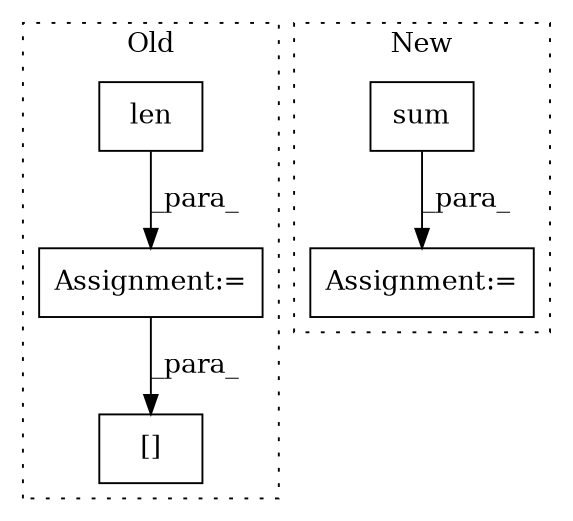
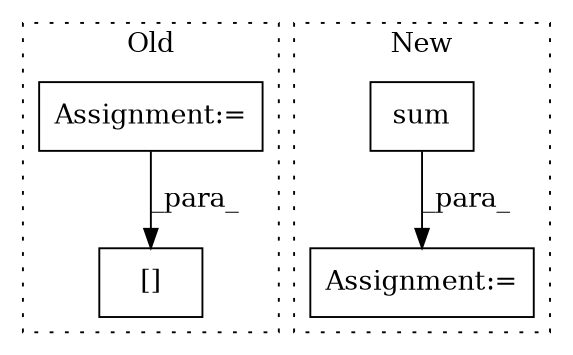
(151, 116) -> none
